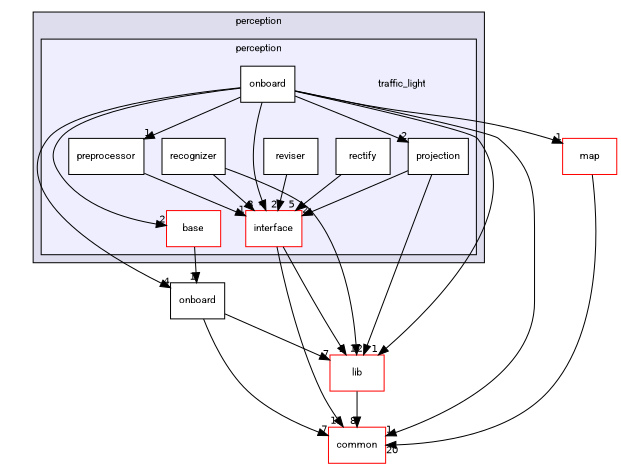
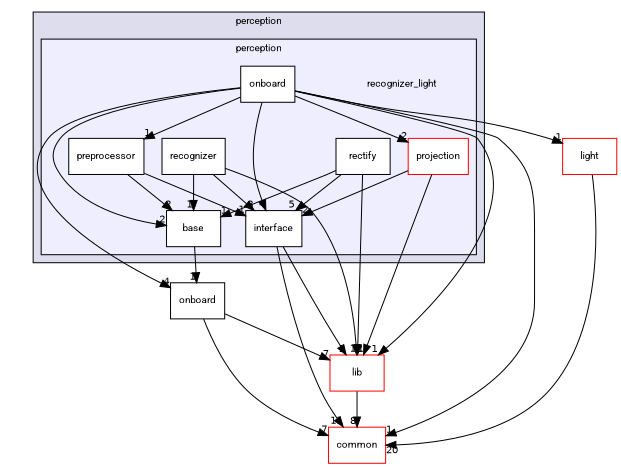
(402, 84) -> (402, 84)
(291, 156) -> none
(438, 156) -> (438, 156)
(590, 156) -> (590, 156)
none -> (194, 187)
none -> (146, 189)
none -> (291, 189)
(194, 229) -> (194, 229)
(274, 229) -> (274, 229)
none -> (361, 247)
